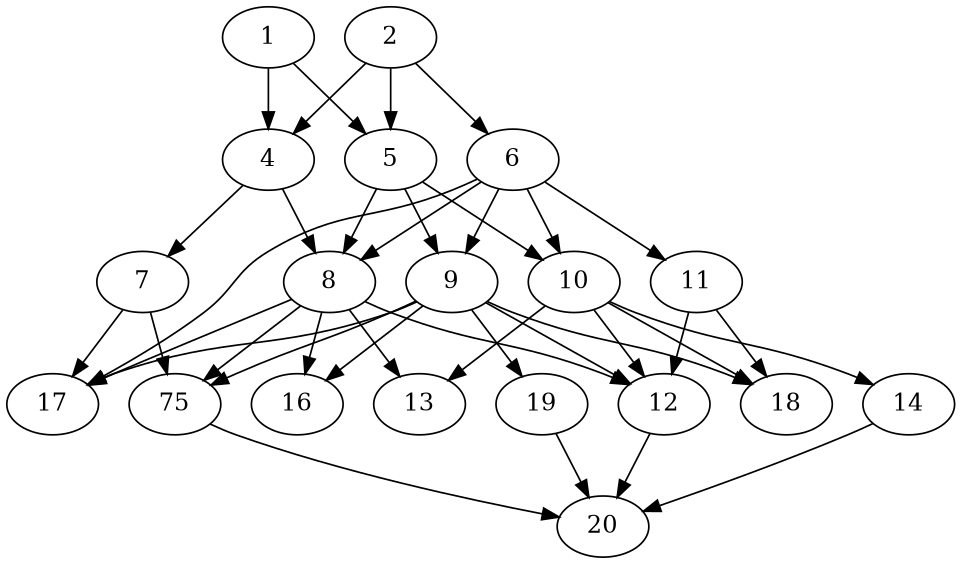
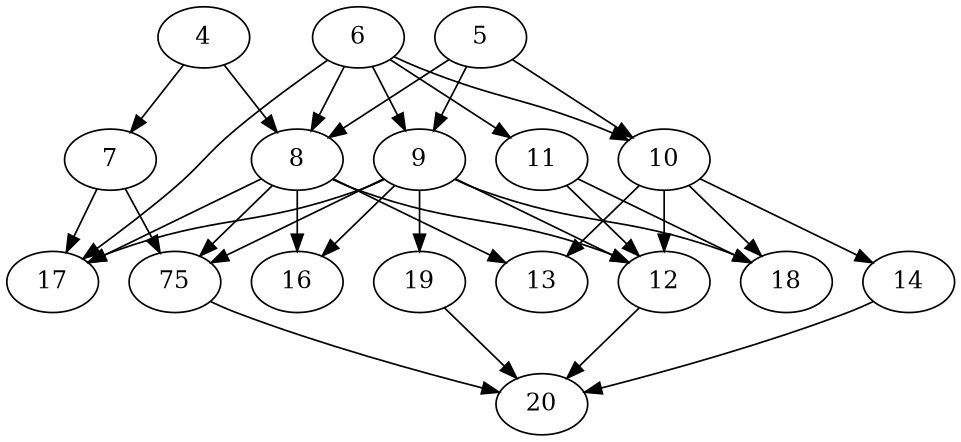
(268, 37) -> none
(391, 37) -> none
